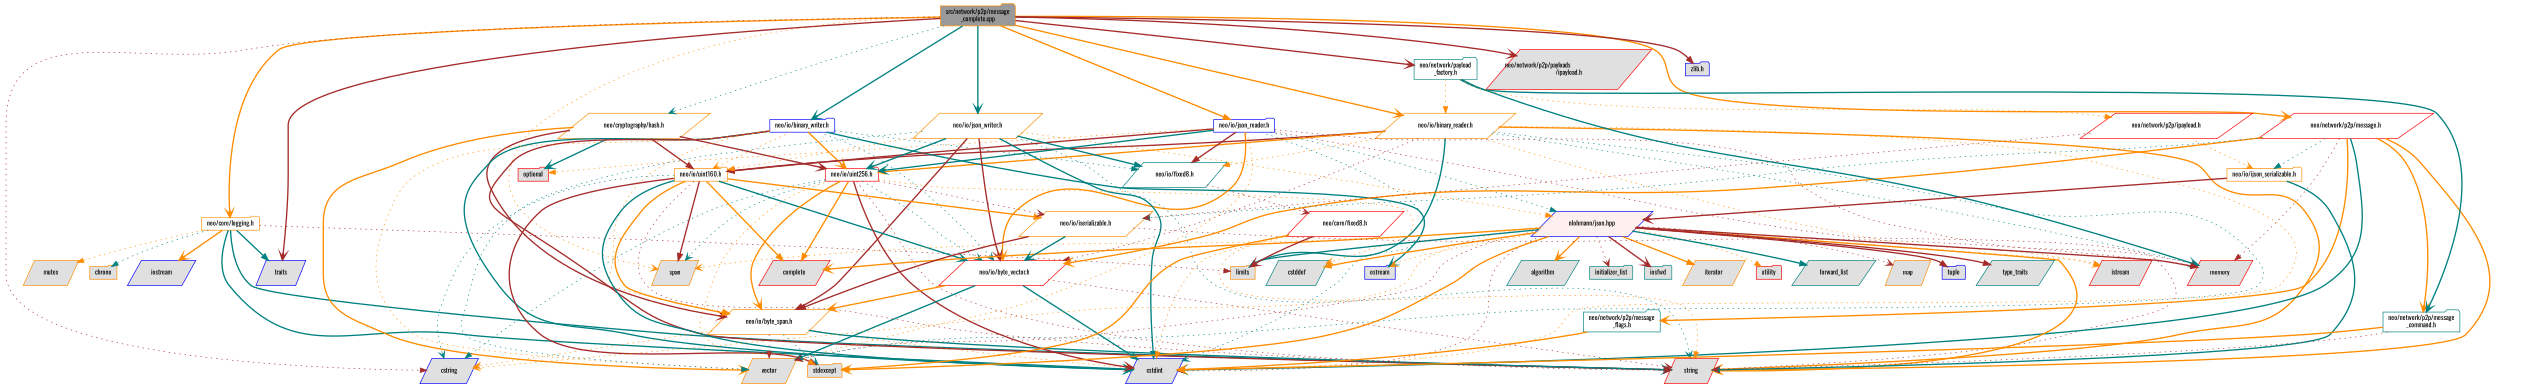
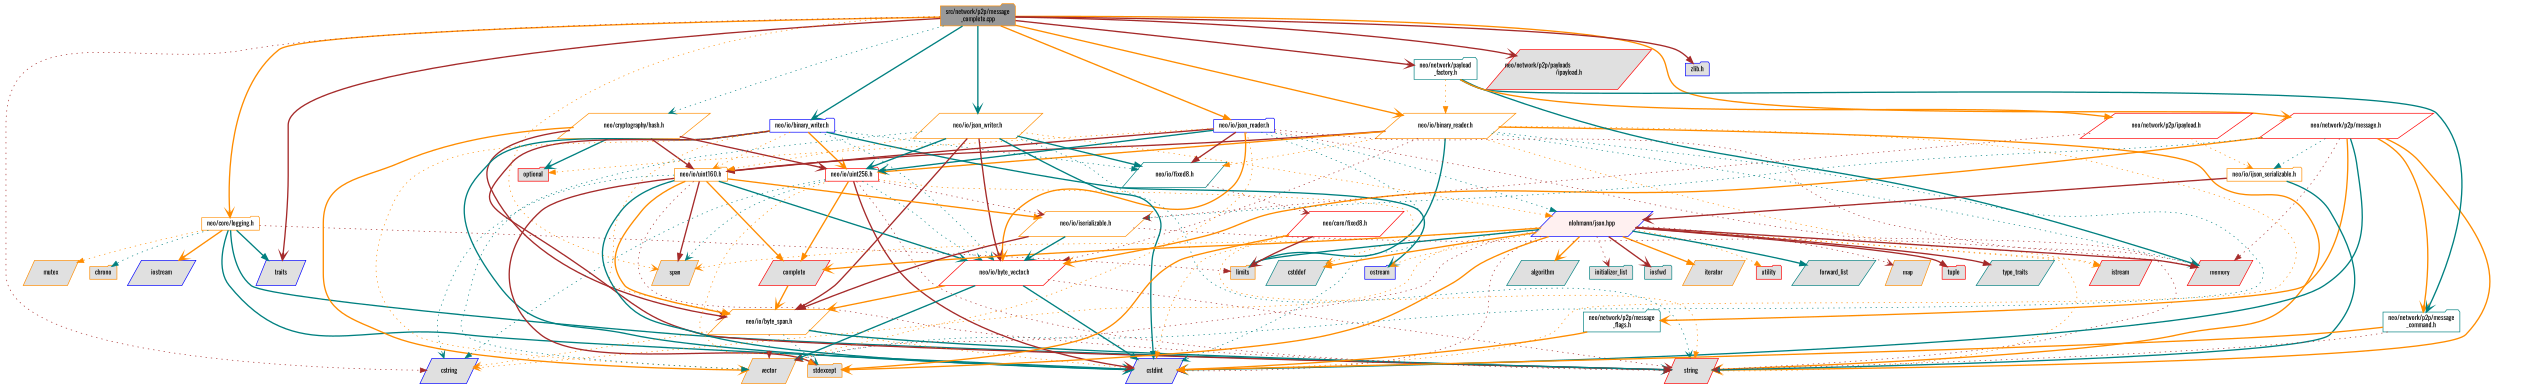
(1781, 110) -> (1781, 110)
(775, 230) -> (783, 294)
(1954, 273) -> (1954, 273)
(2068, 277) -> (2068, 277)
